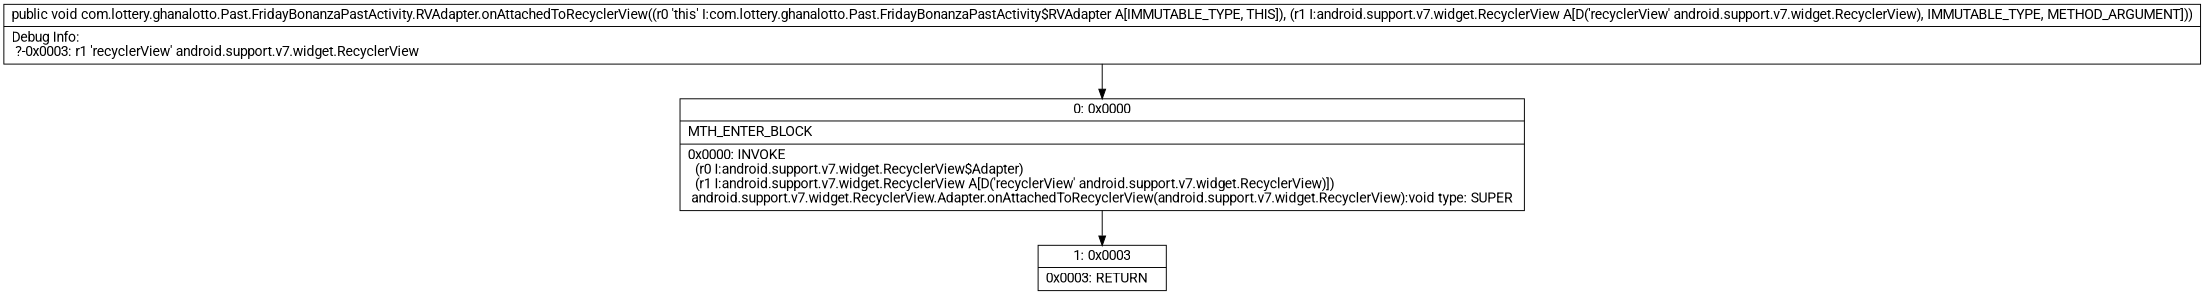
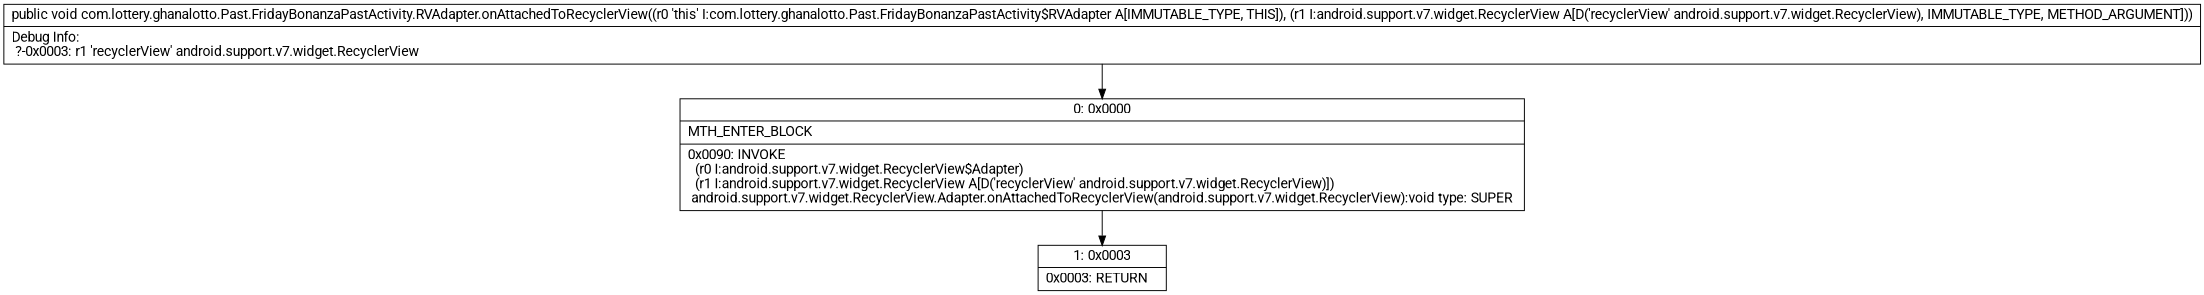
(740, 155) -> (740, 155)
